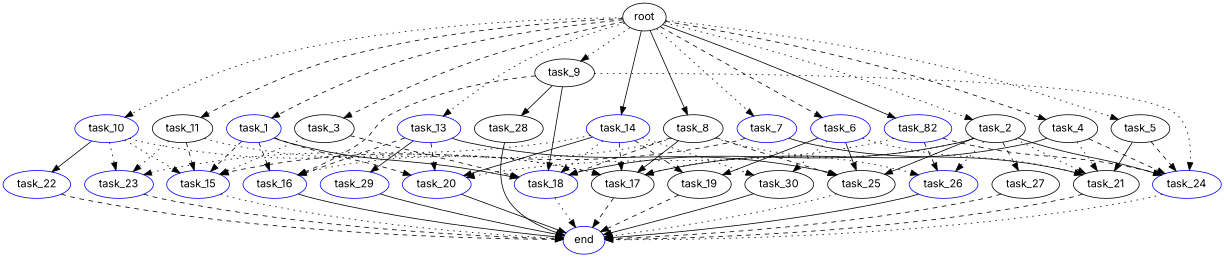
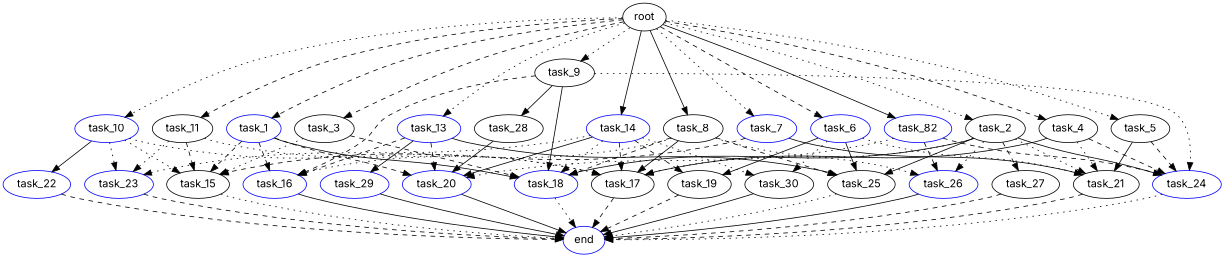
(198, 184) -> (198, 184)
(509, 200) -> (476, 154)
